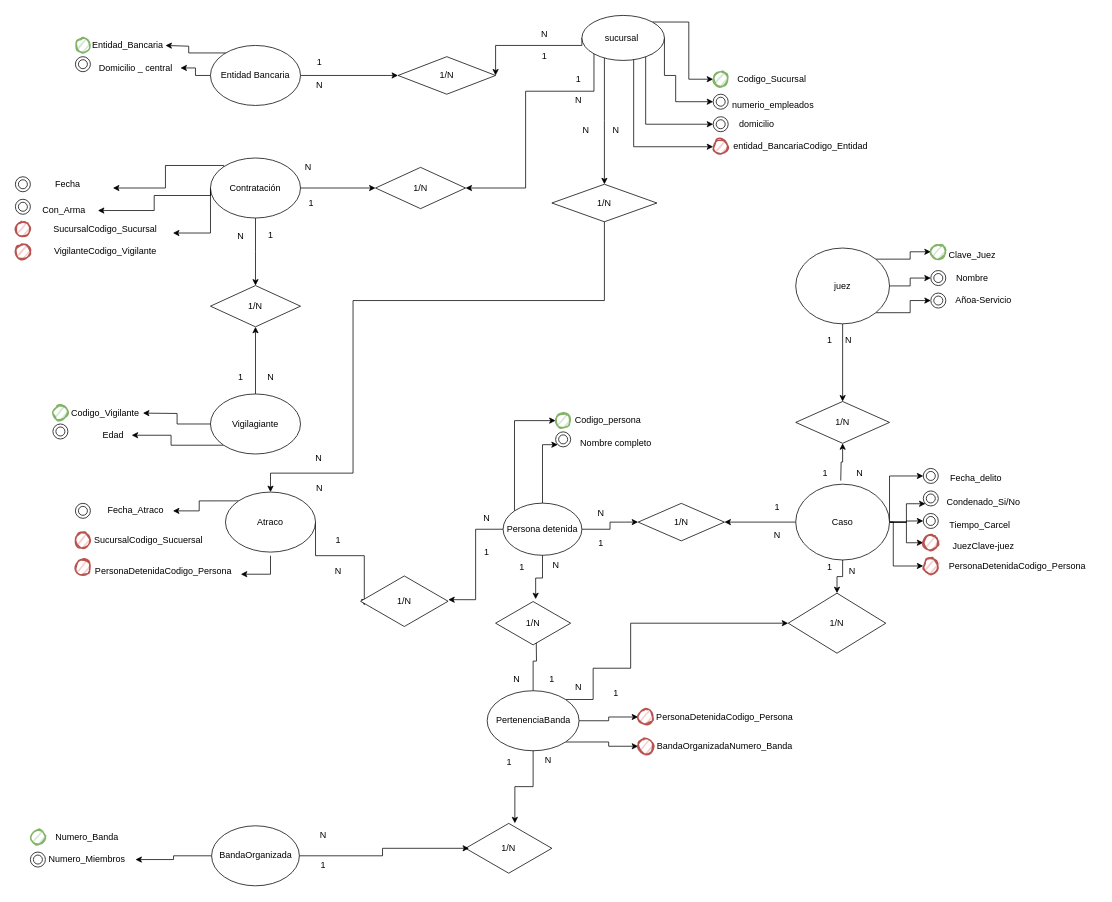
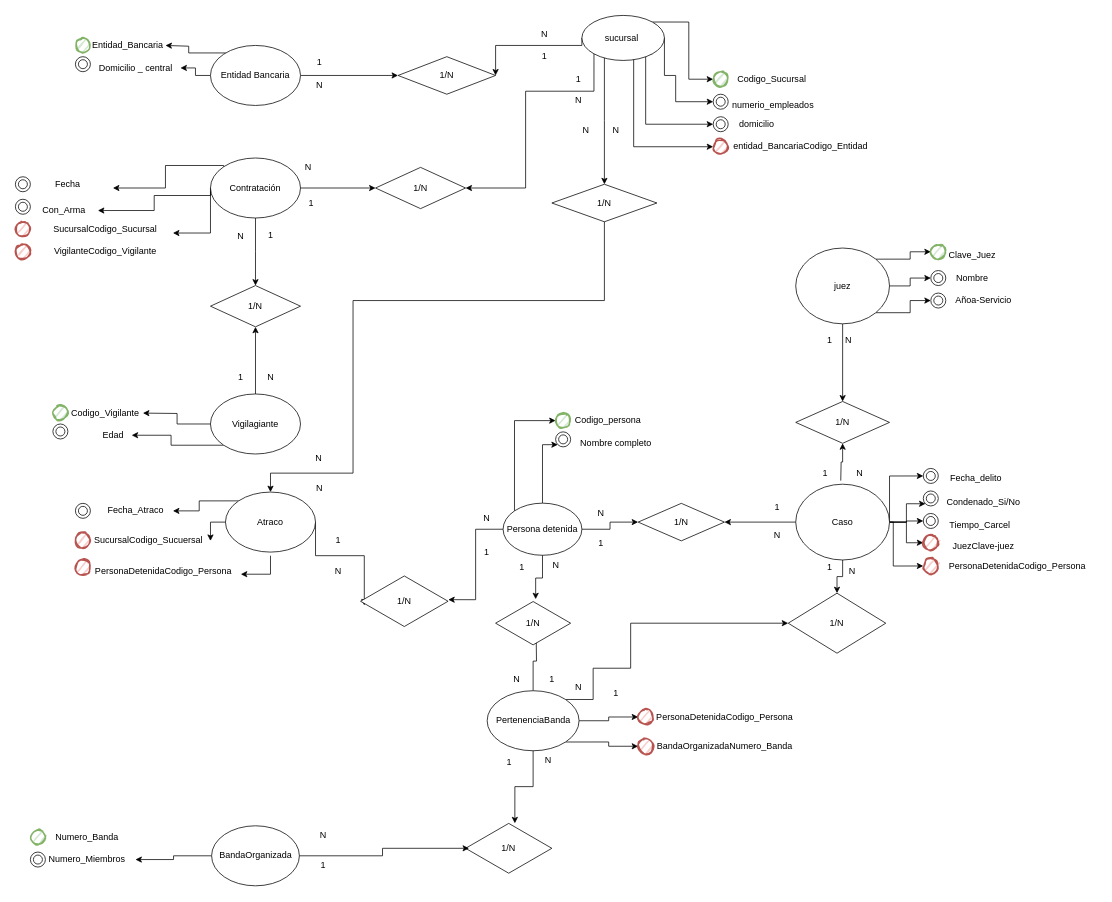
none -> (210, 527)
